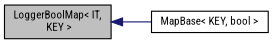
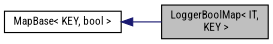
(137, 22) -> (147, 22)
